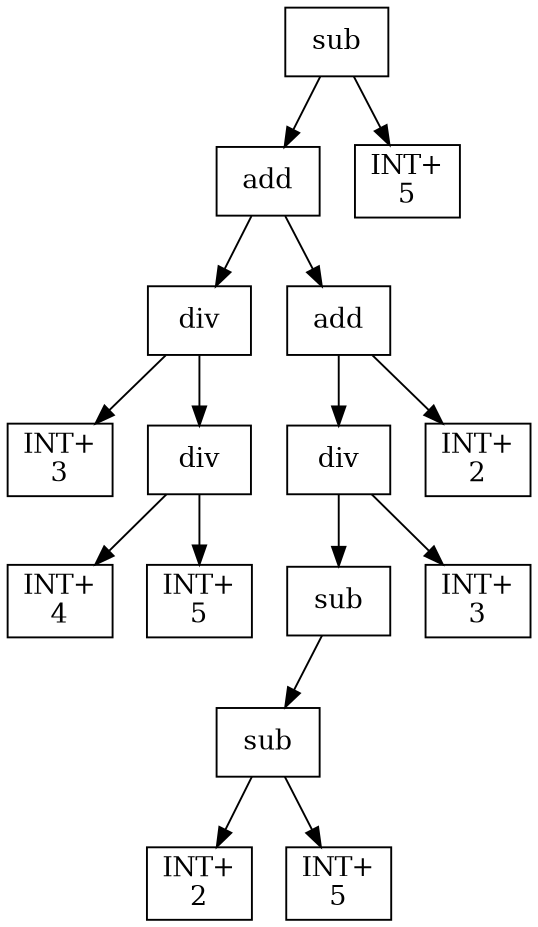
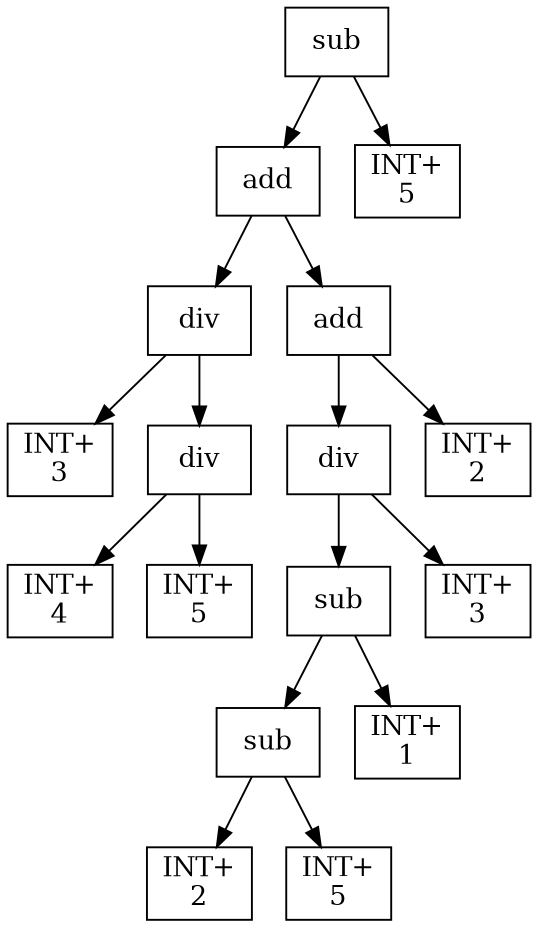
none -> (407, 742)
